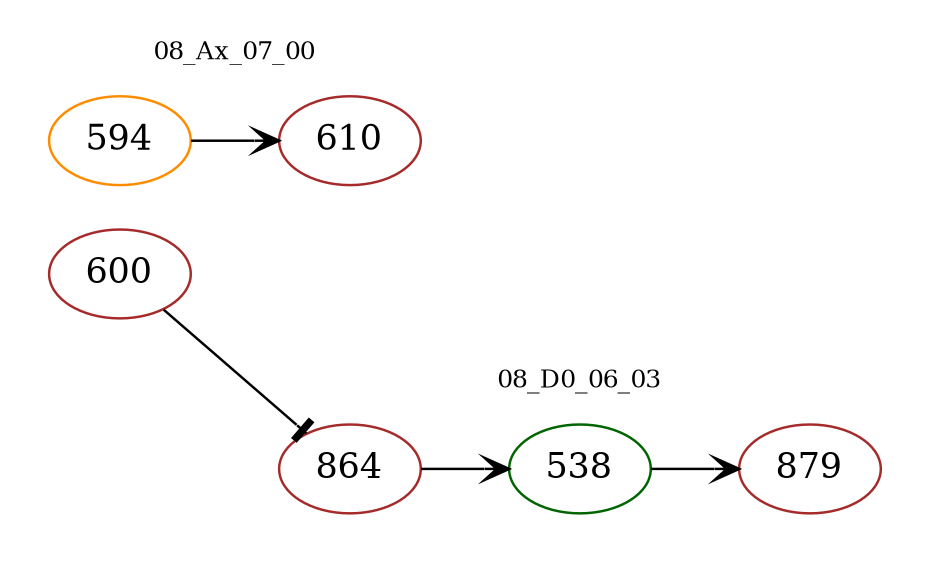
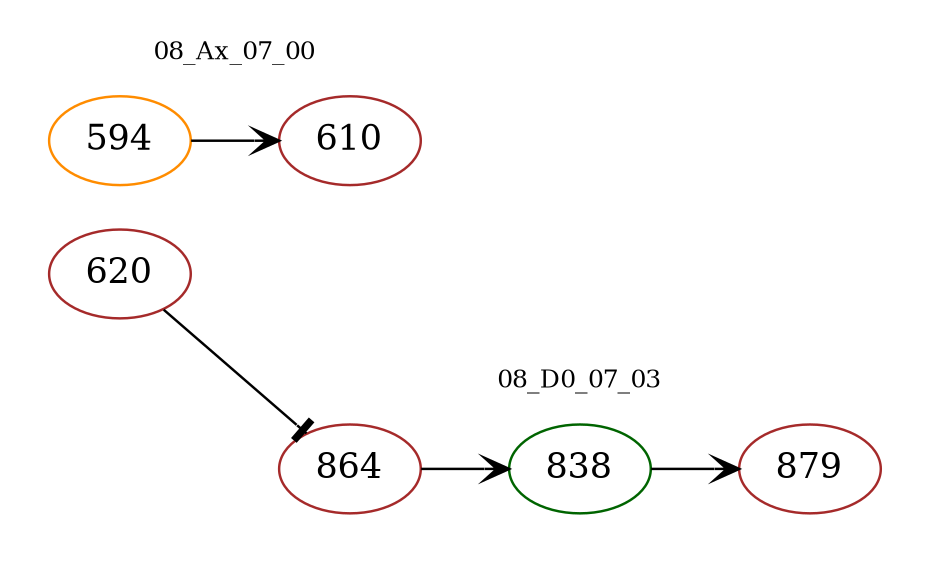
(120, 274) -> (120, 274)
(580, 381) -> (580, 381)
(580, 469) -> (580, 469)
